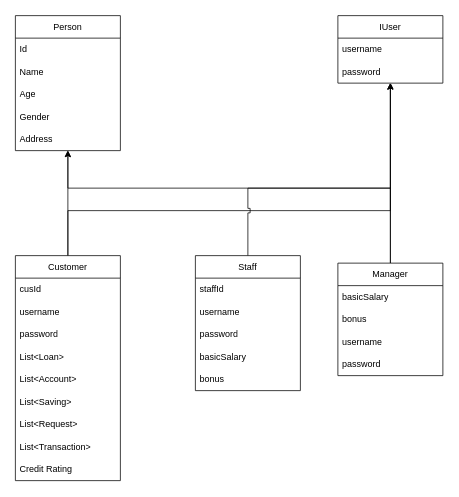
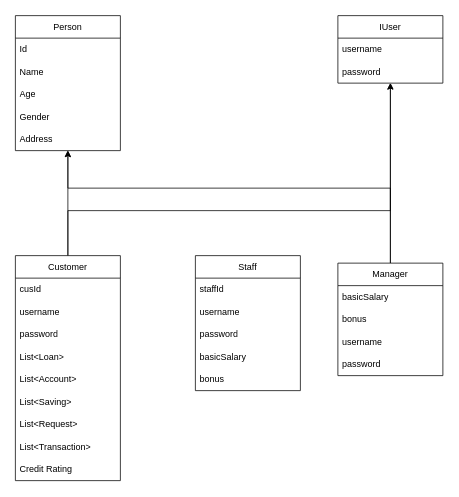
(248, 220) -> none
